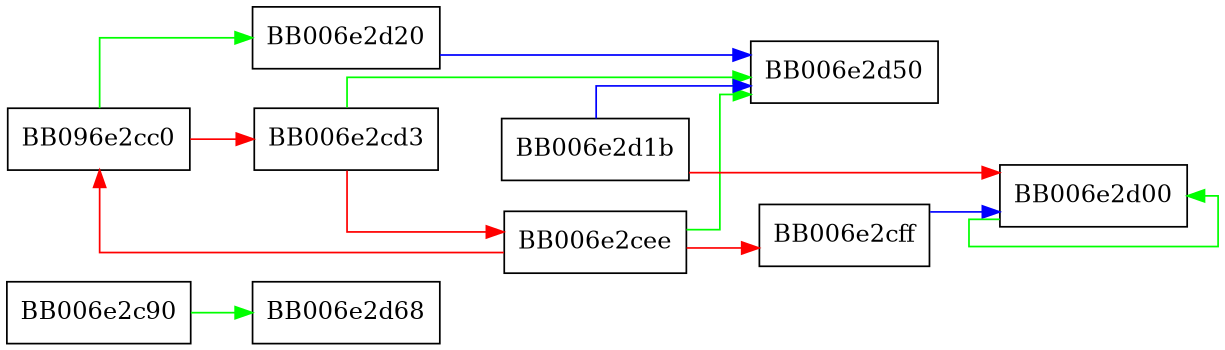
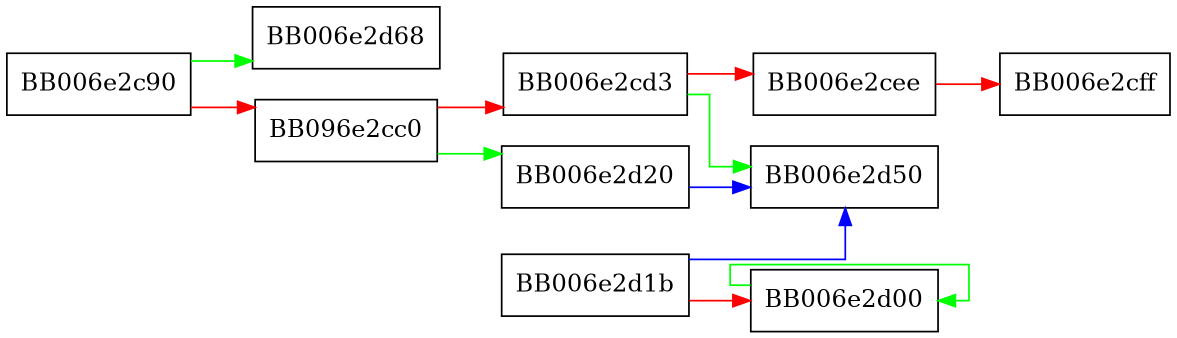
(720, 186) -> none
(956, 212) -> none
(269, 253) -> (214, 107)
